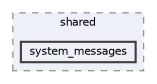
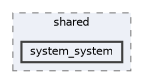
(78, 52) -> (72, 52)
